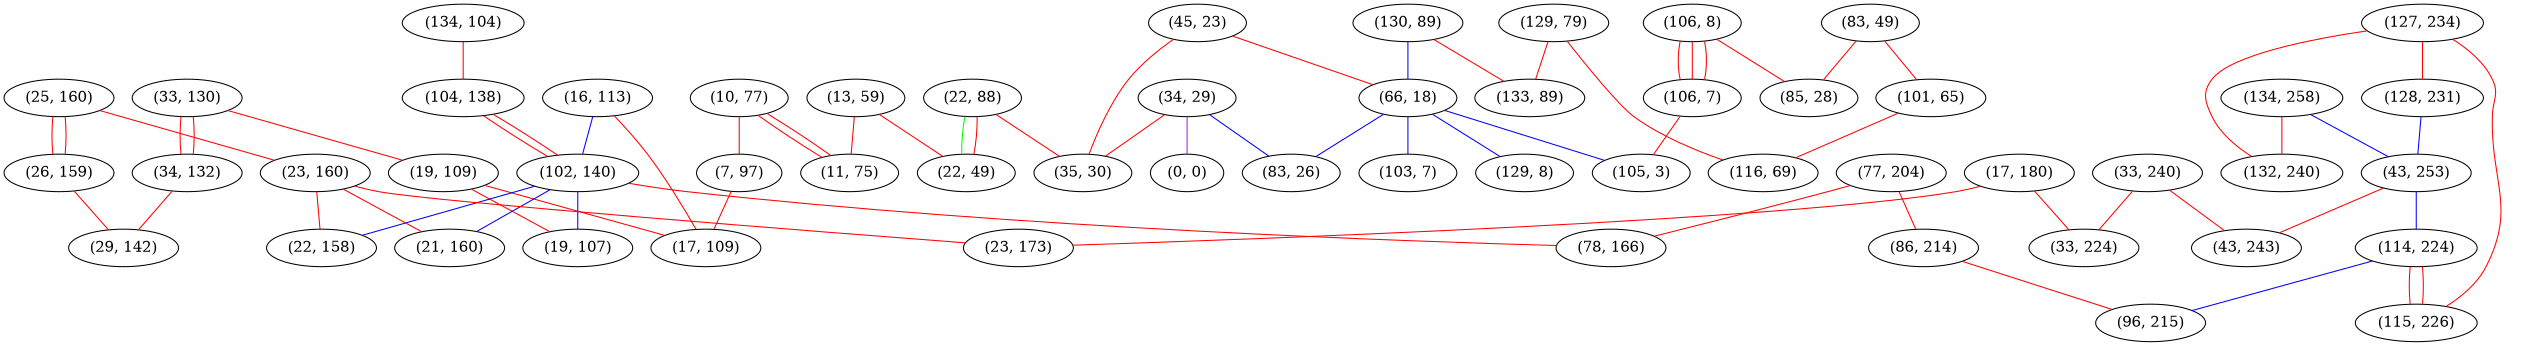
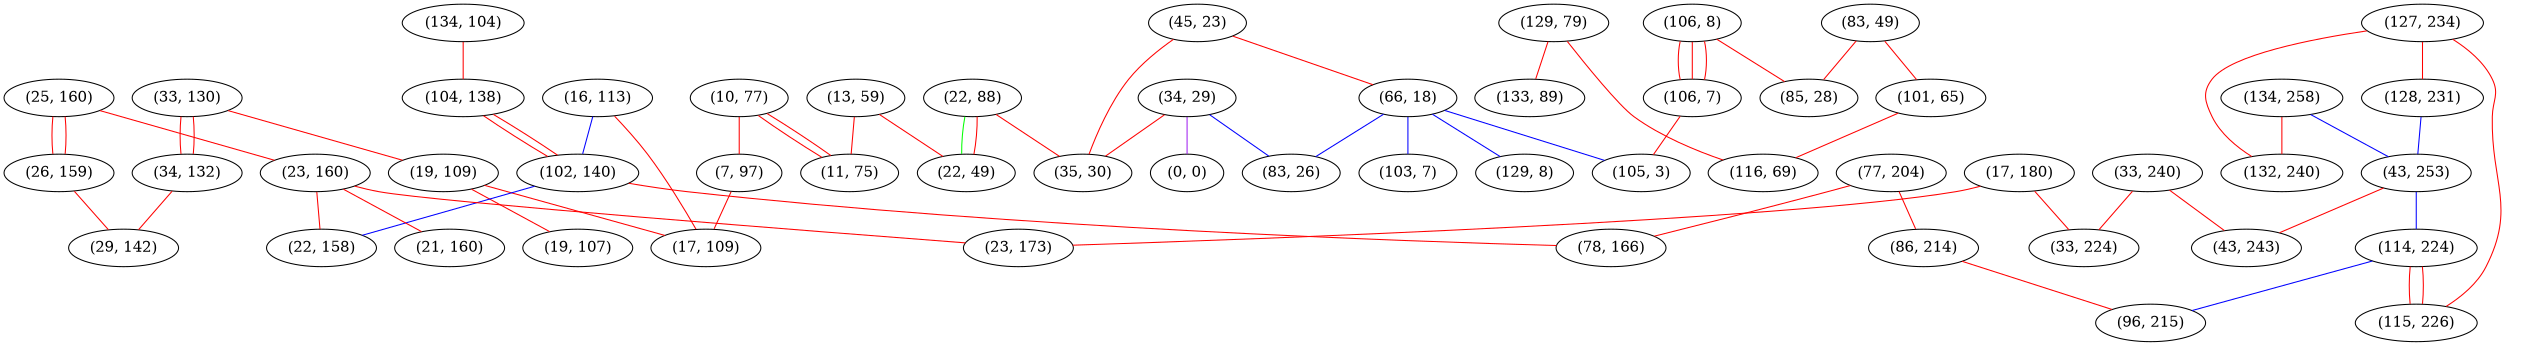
(1408, 23) -> none
(578, 204) -> none
(504, 216) -> none
